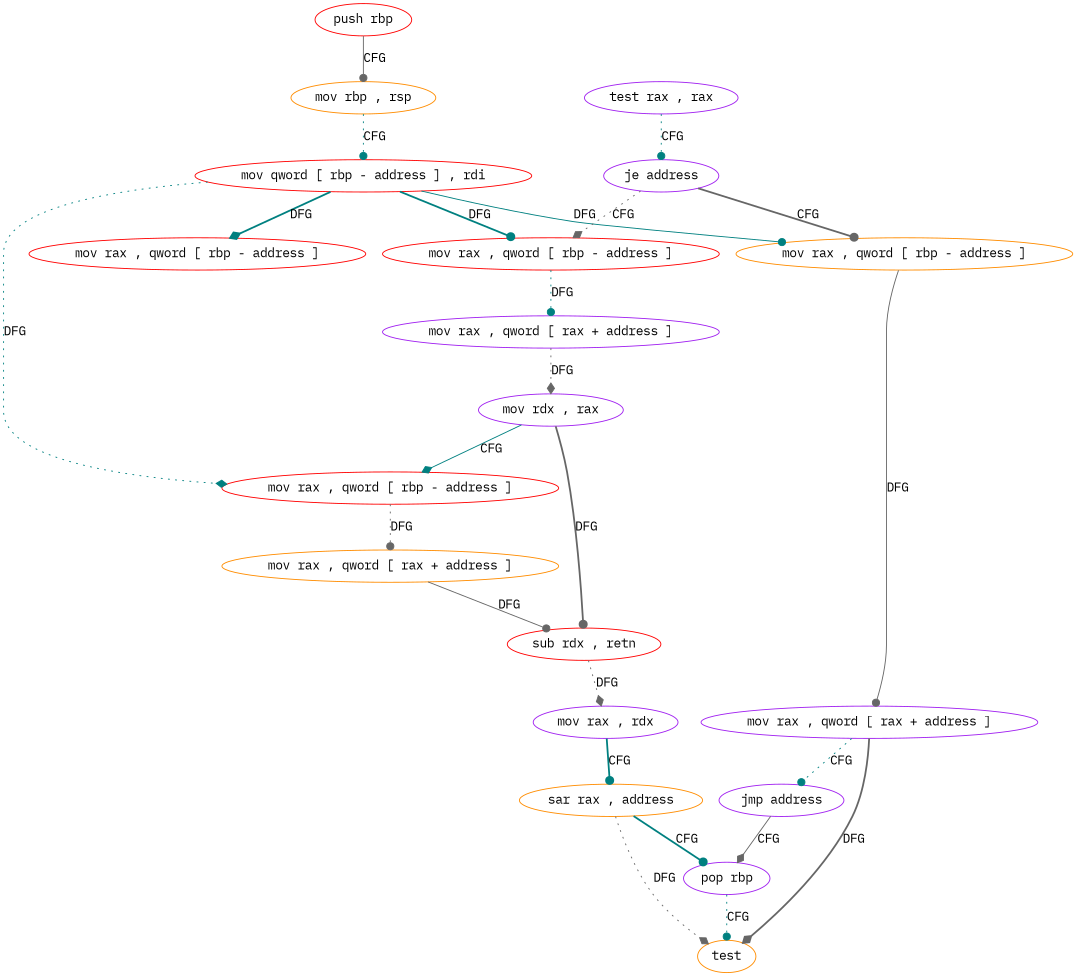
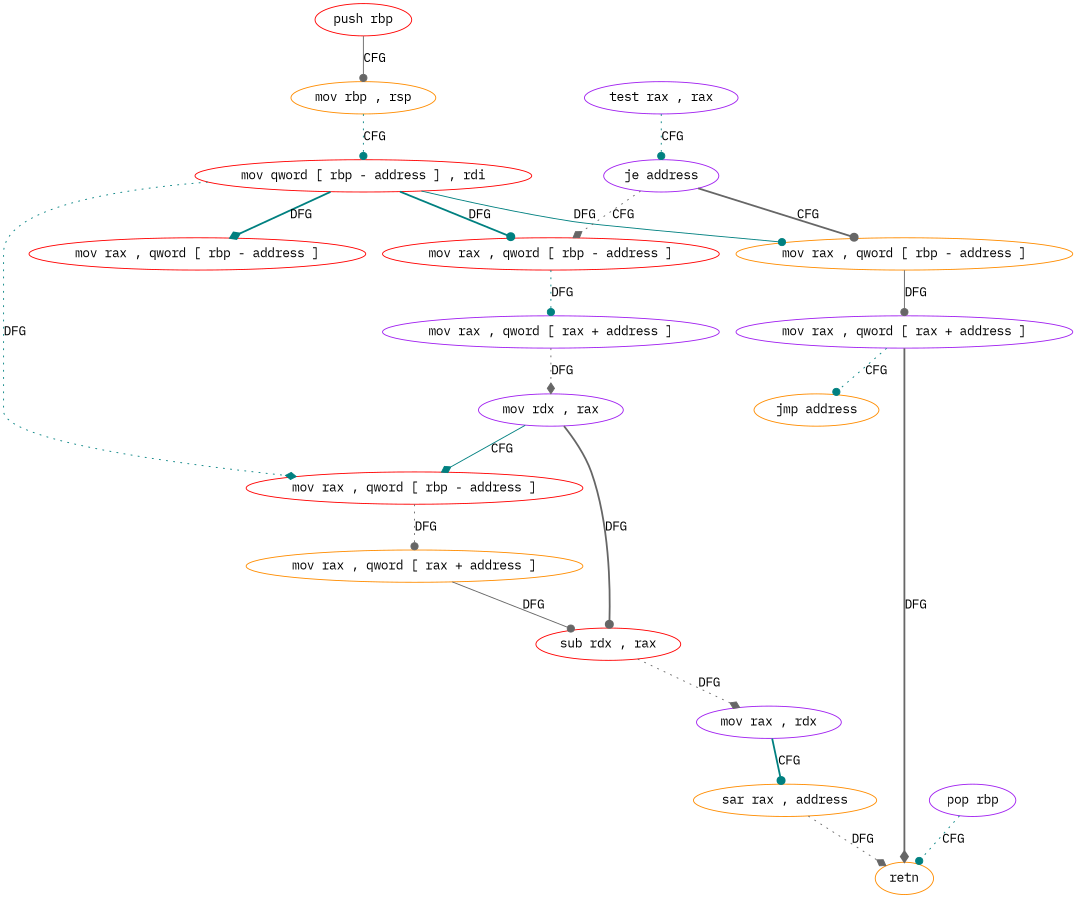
(584, 644) -> (608, 644)
(781, 800) -> (816, 410)
(757, 835) -> none
(667, 838) -> none
(727, 956) -> (904, 878)
